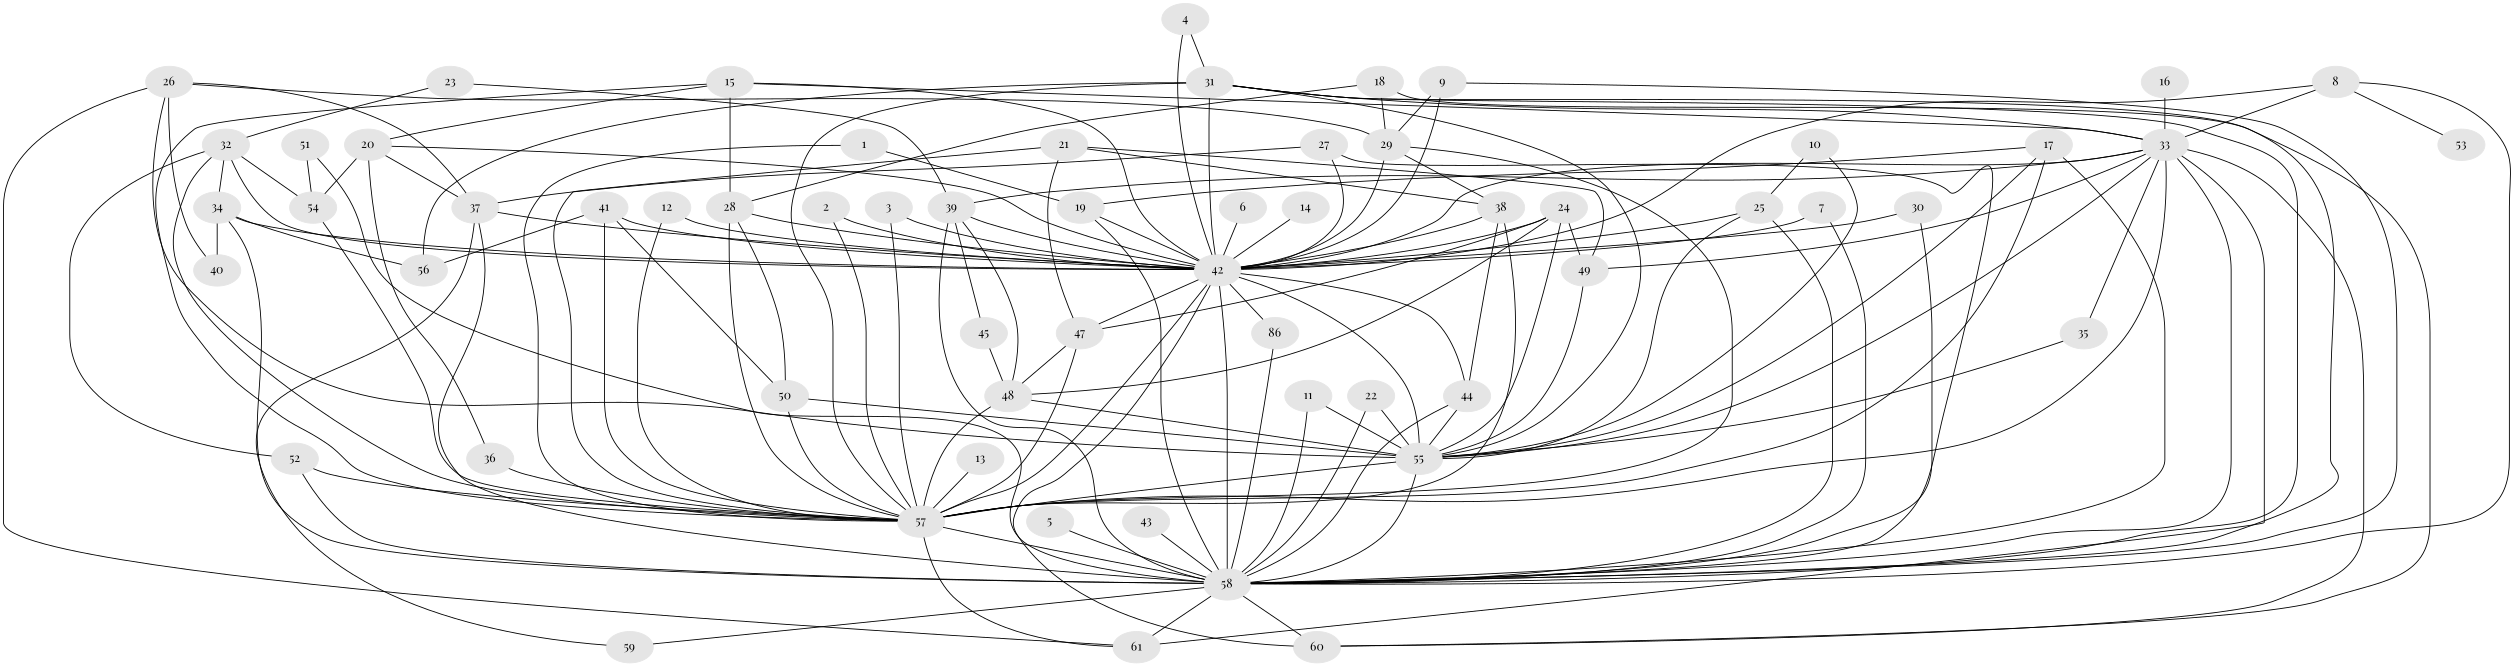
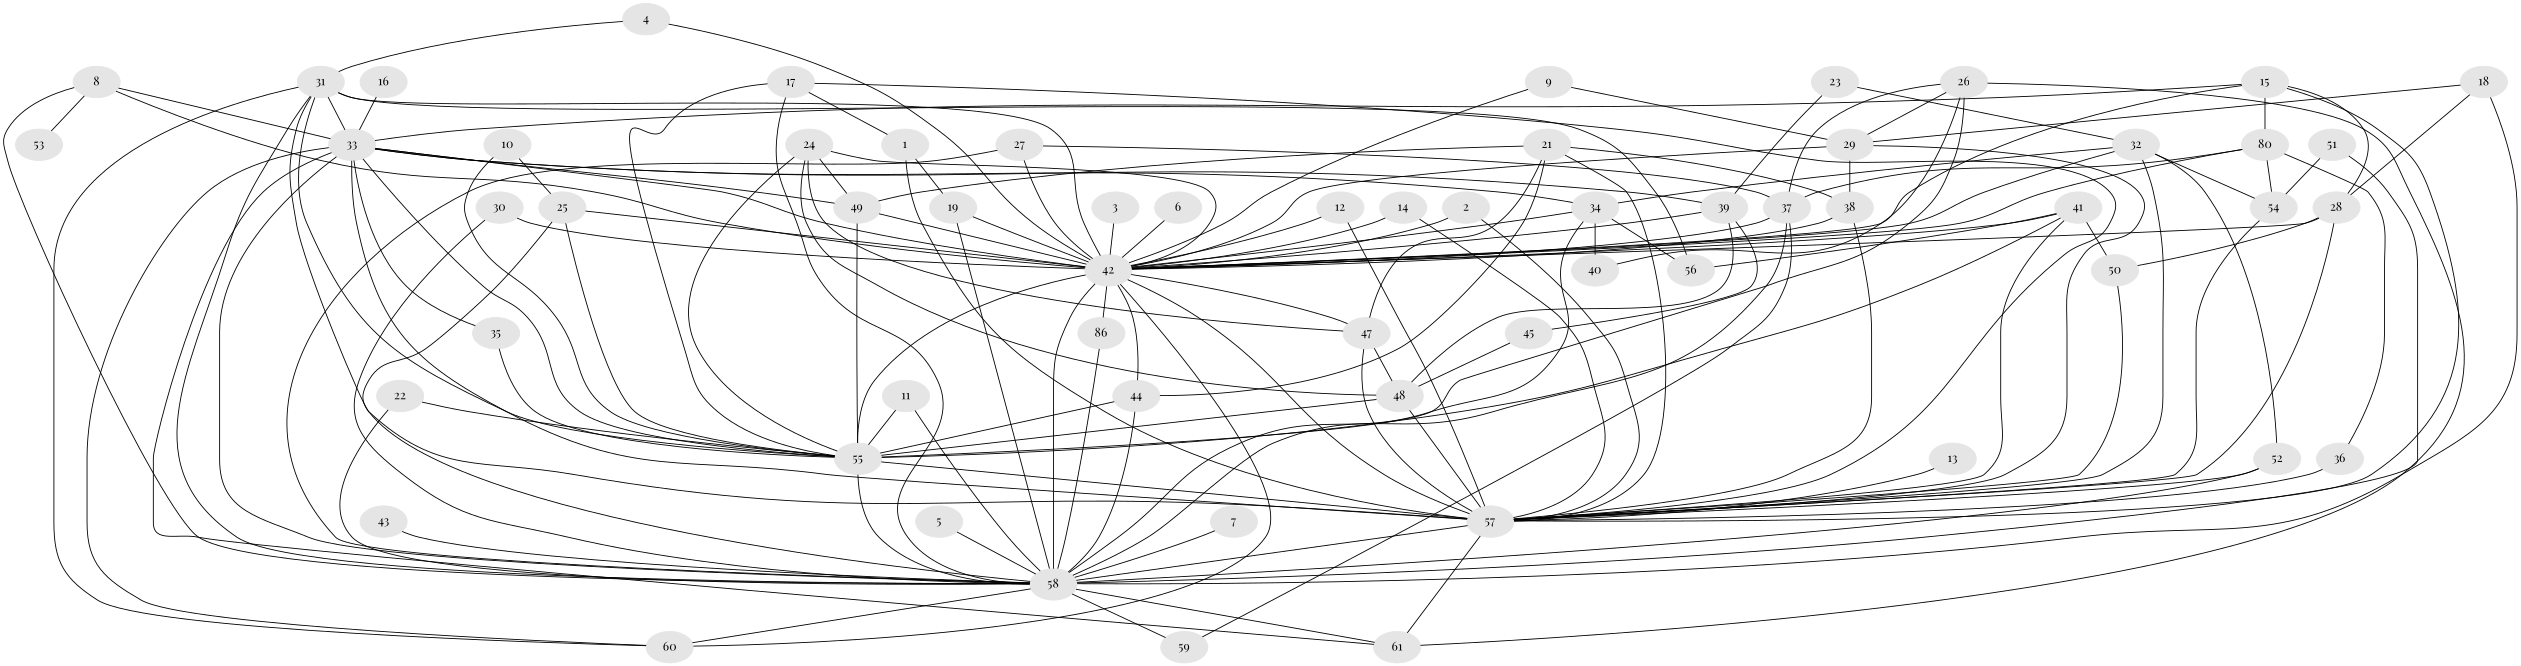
(368, 145) -> (2265, 145)
(1564, 173) -> (852, 116)
none -> (974, 174)
(1524, 255) -> (983, 239)
(1483, 302) -> (1398, 349)
(899, 365) -> (1585, 355)
(1102, 427) -> (1486, 407)
(1029, 428) -> none
(2397, 454) -> none
